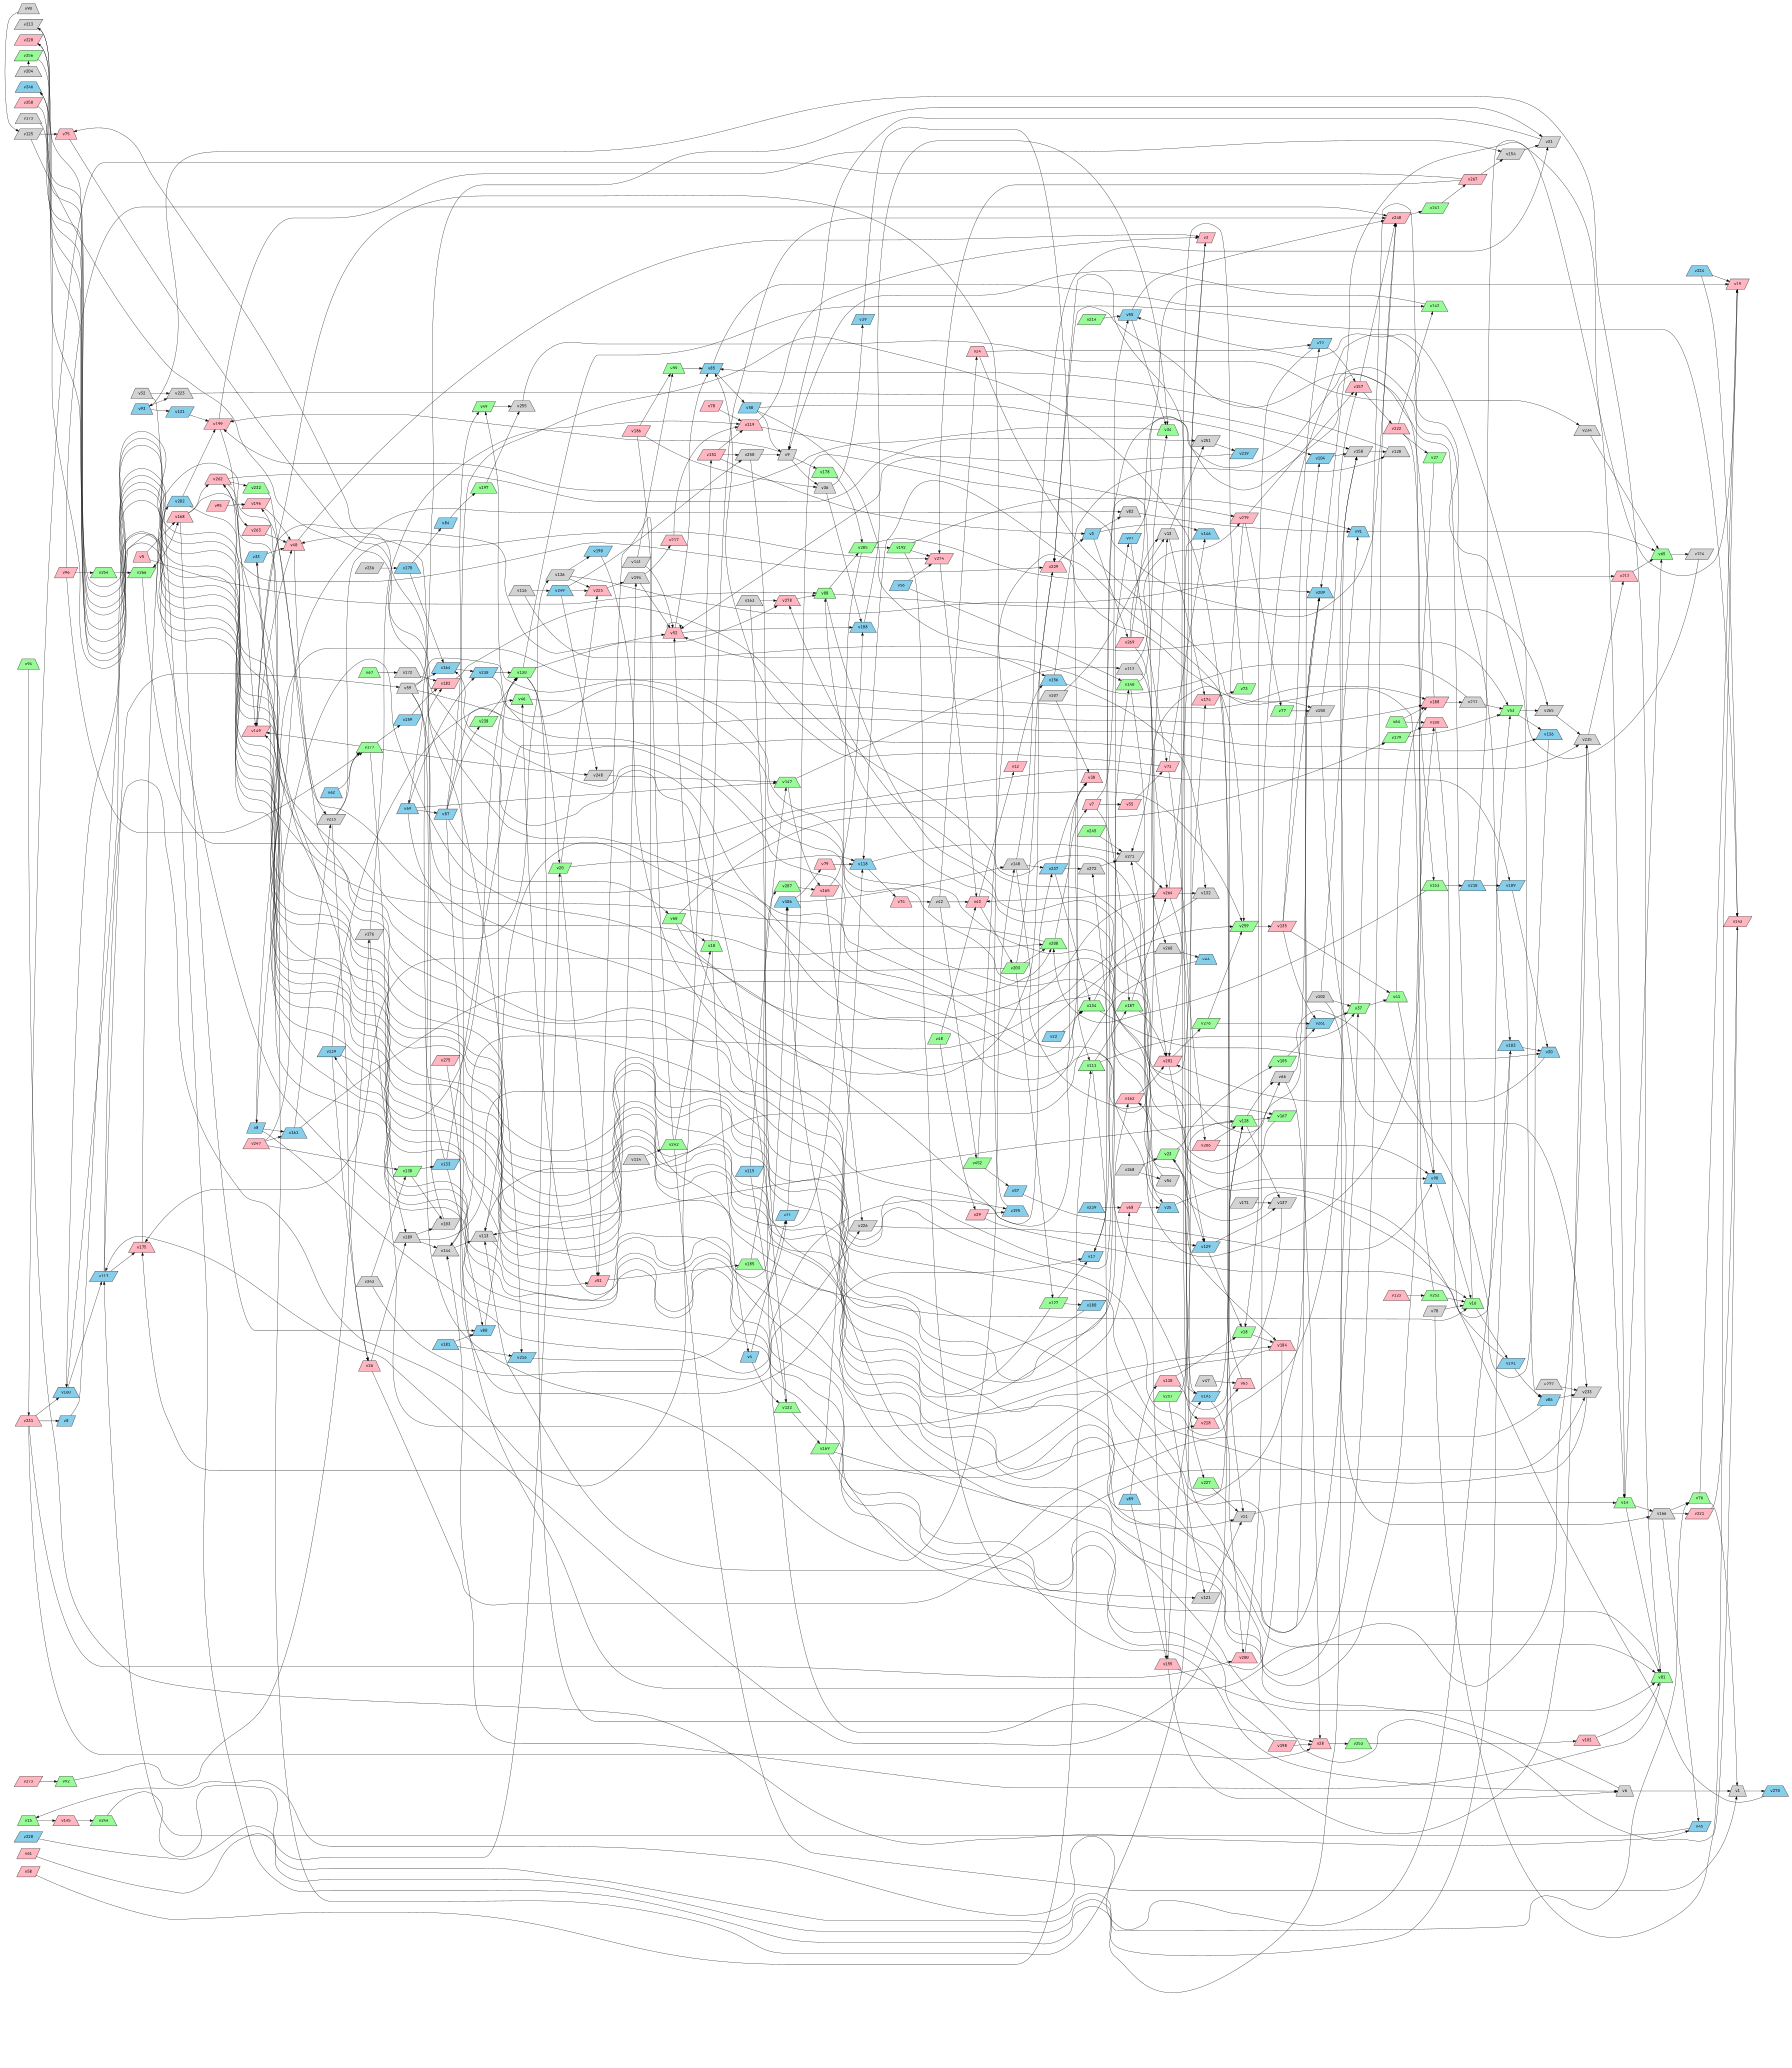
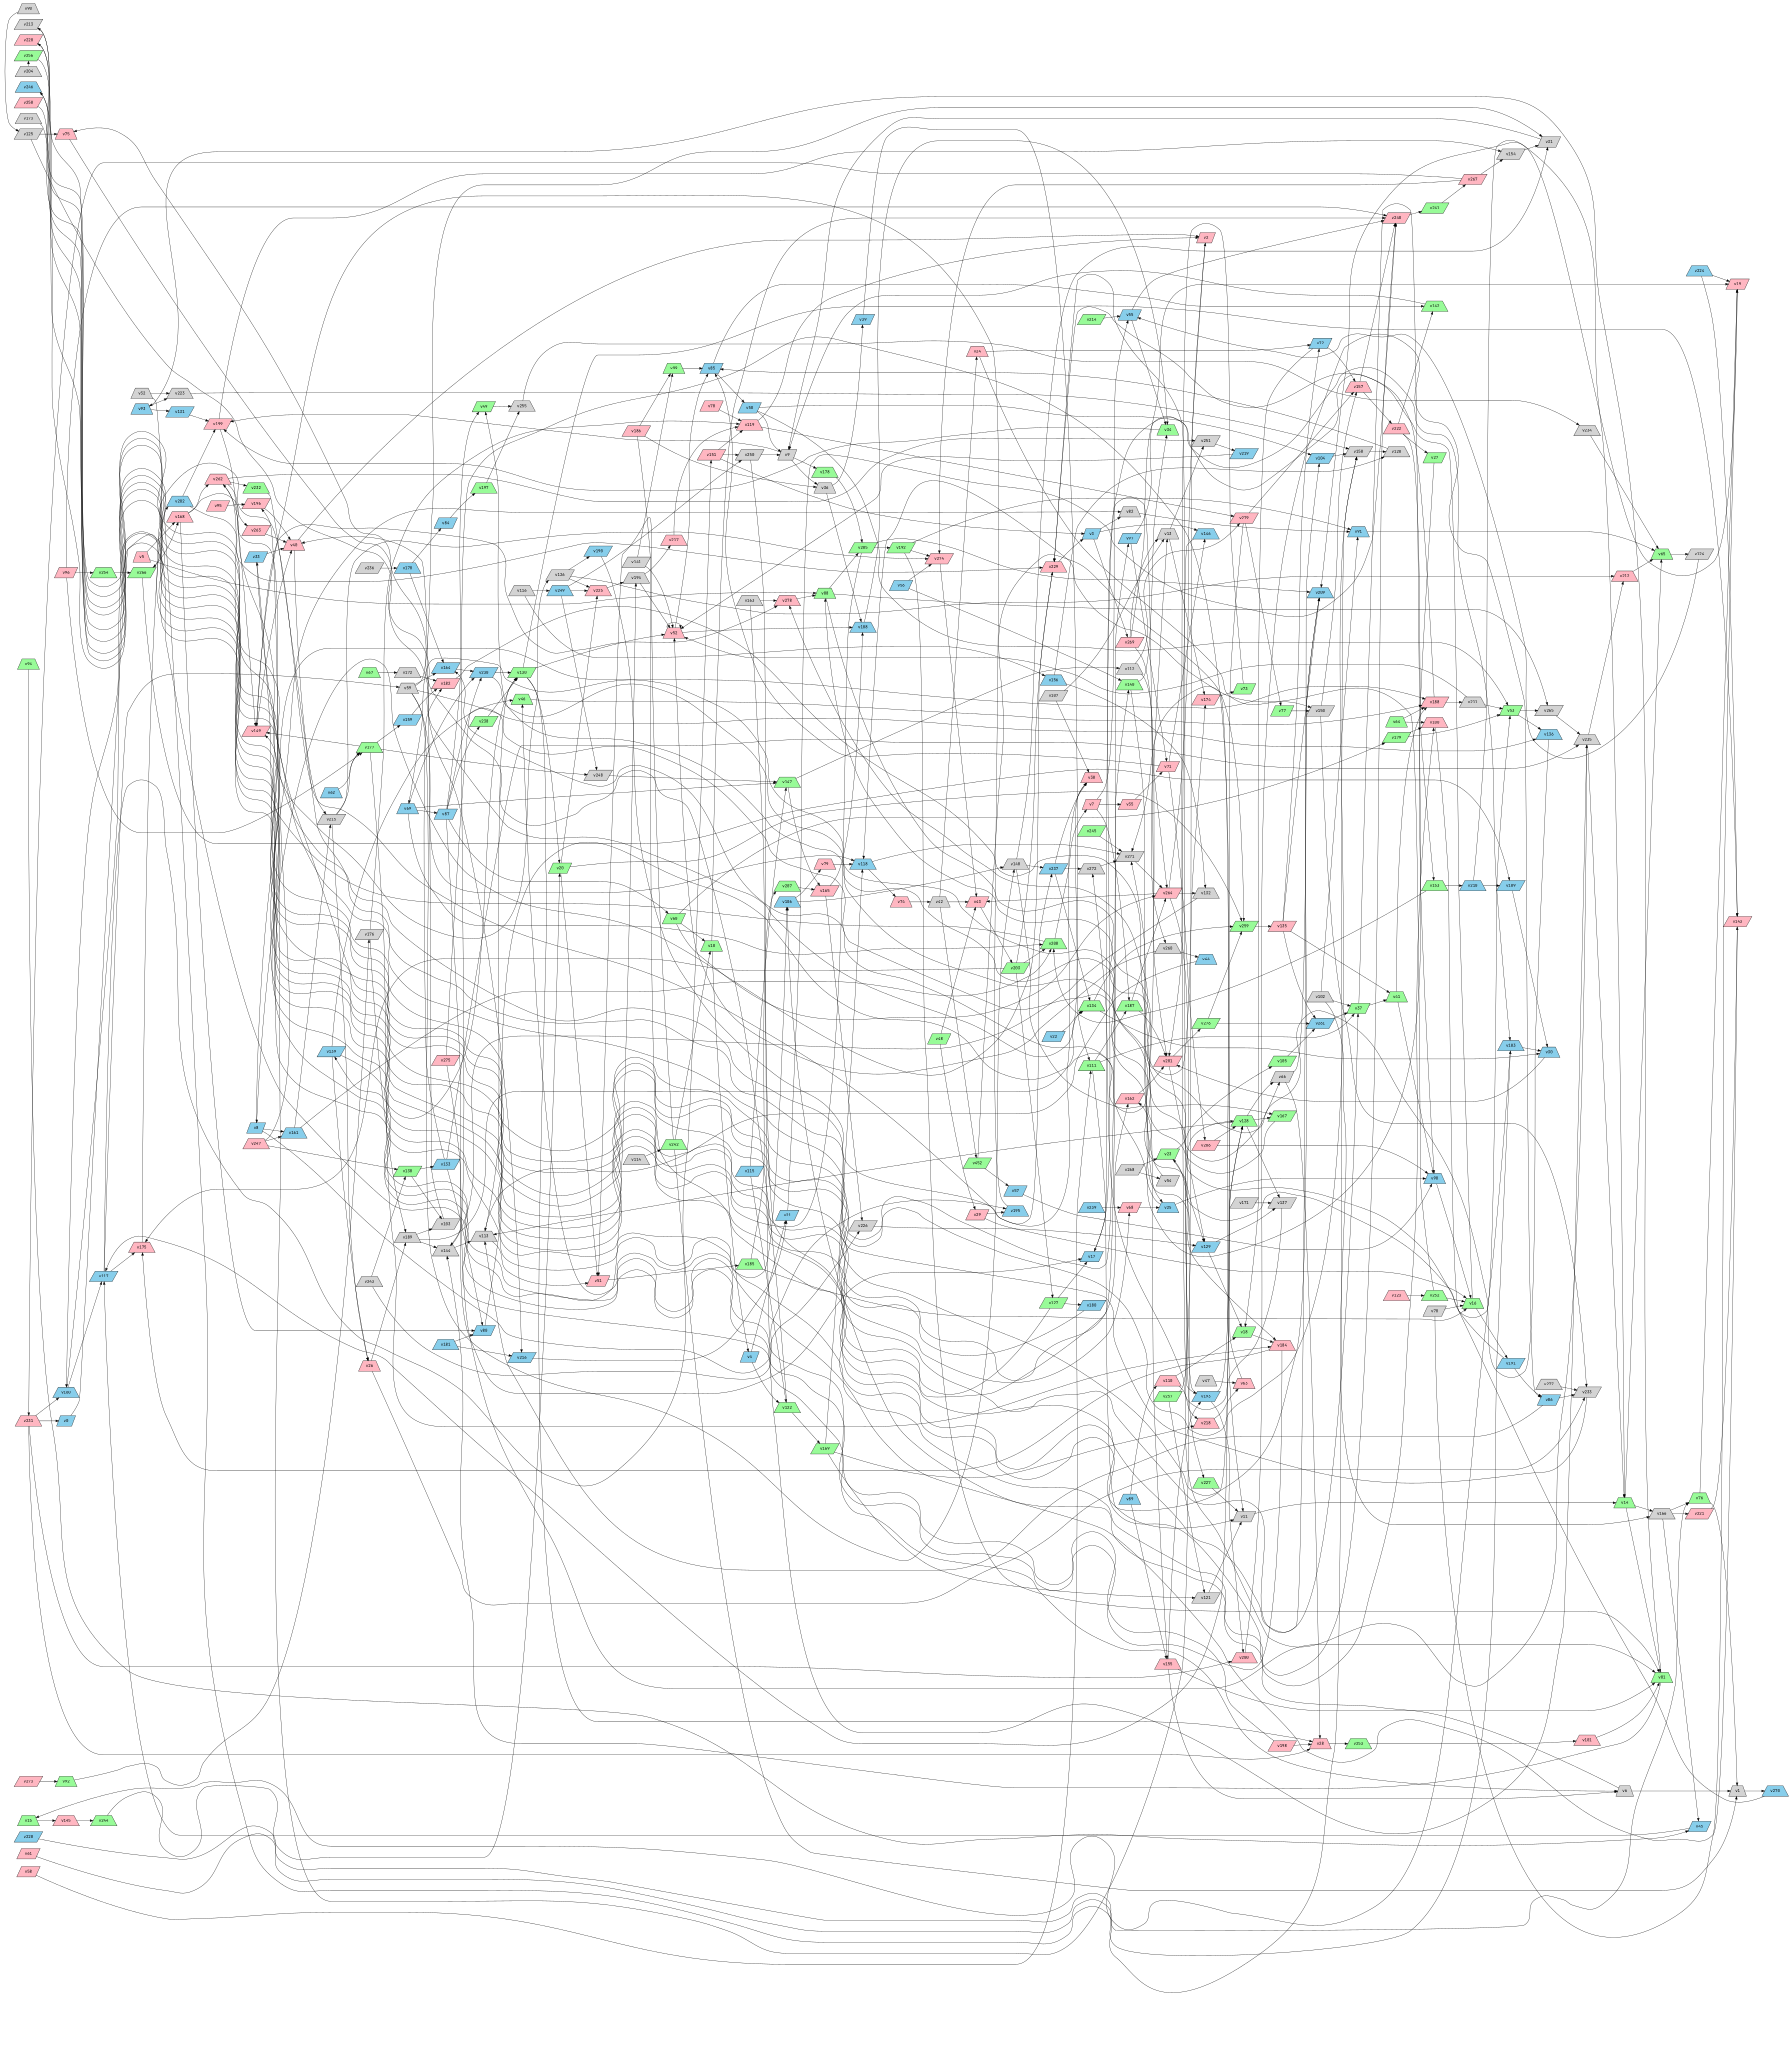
(1015, 767) -> none
none -> (457, 867)
